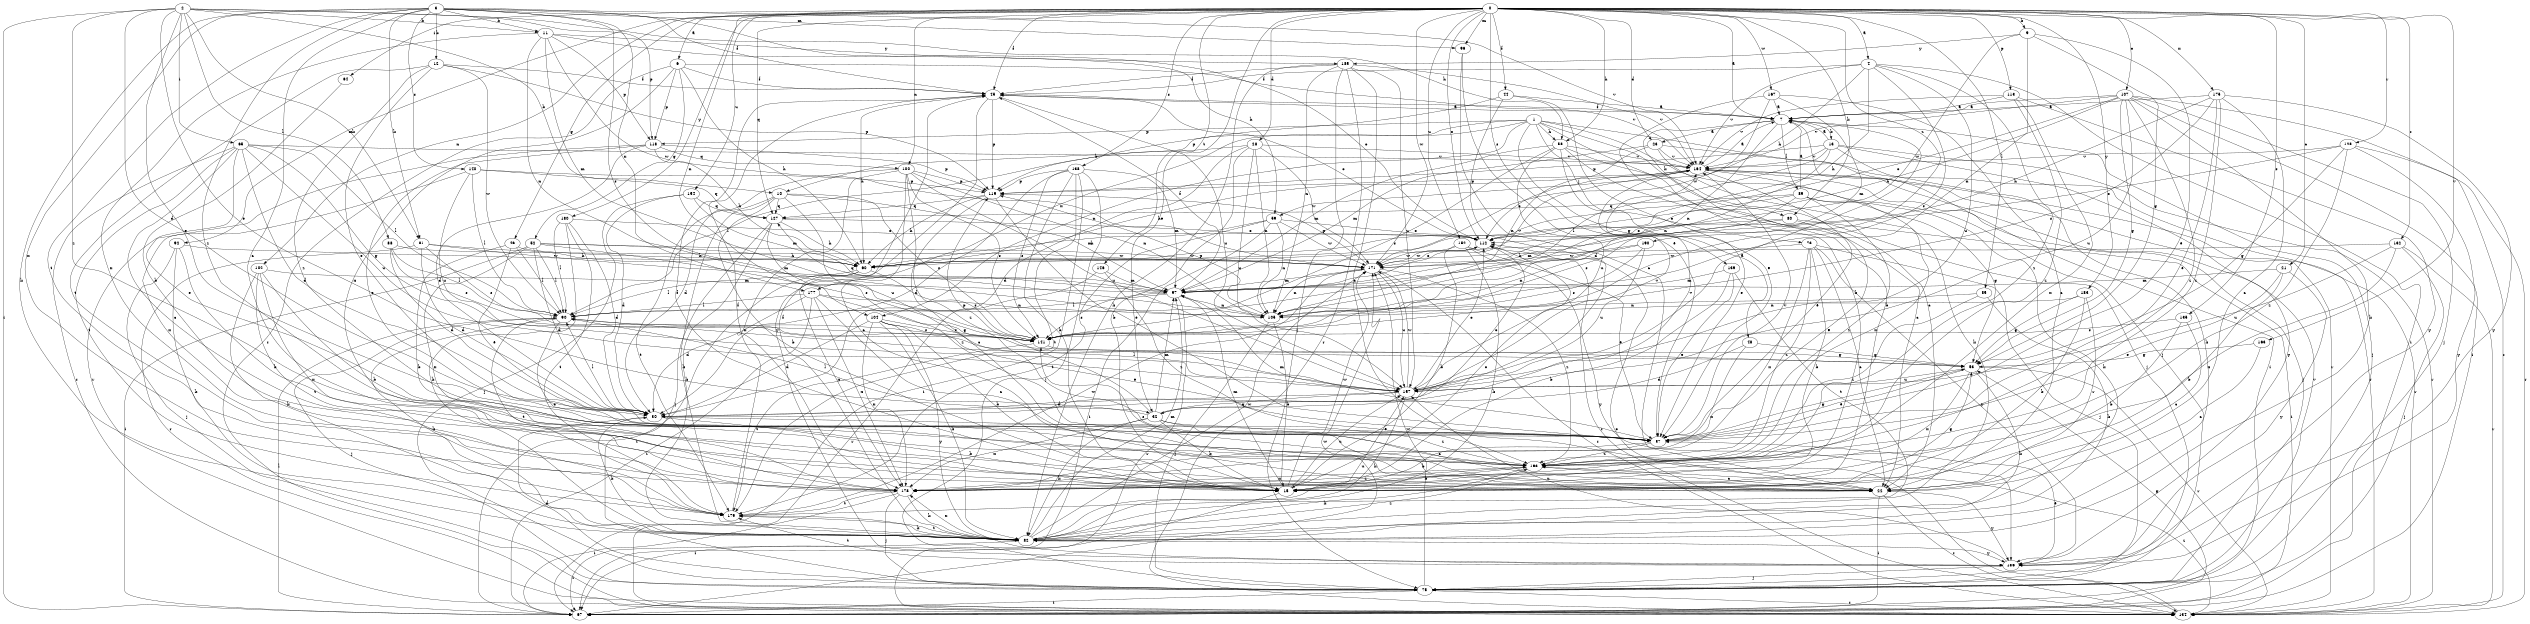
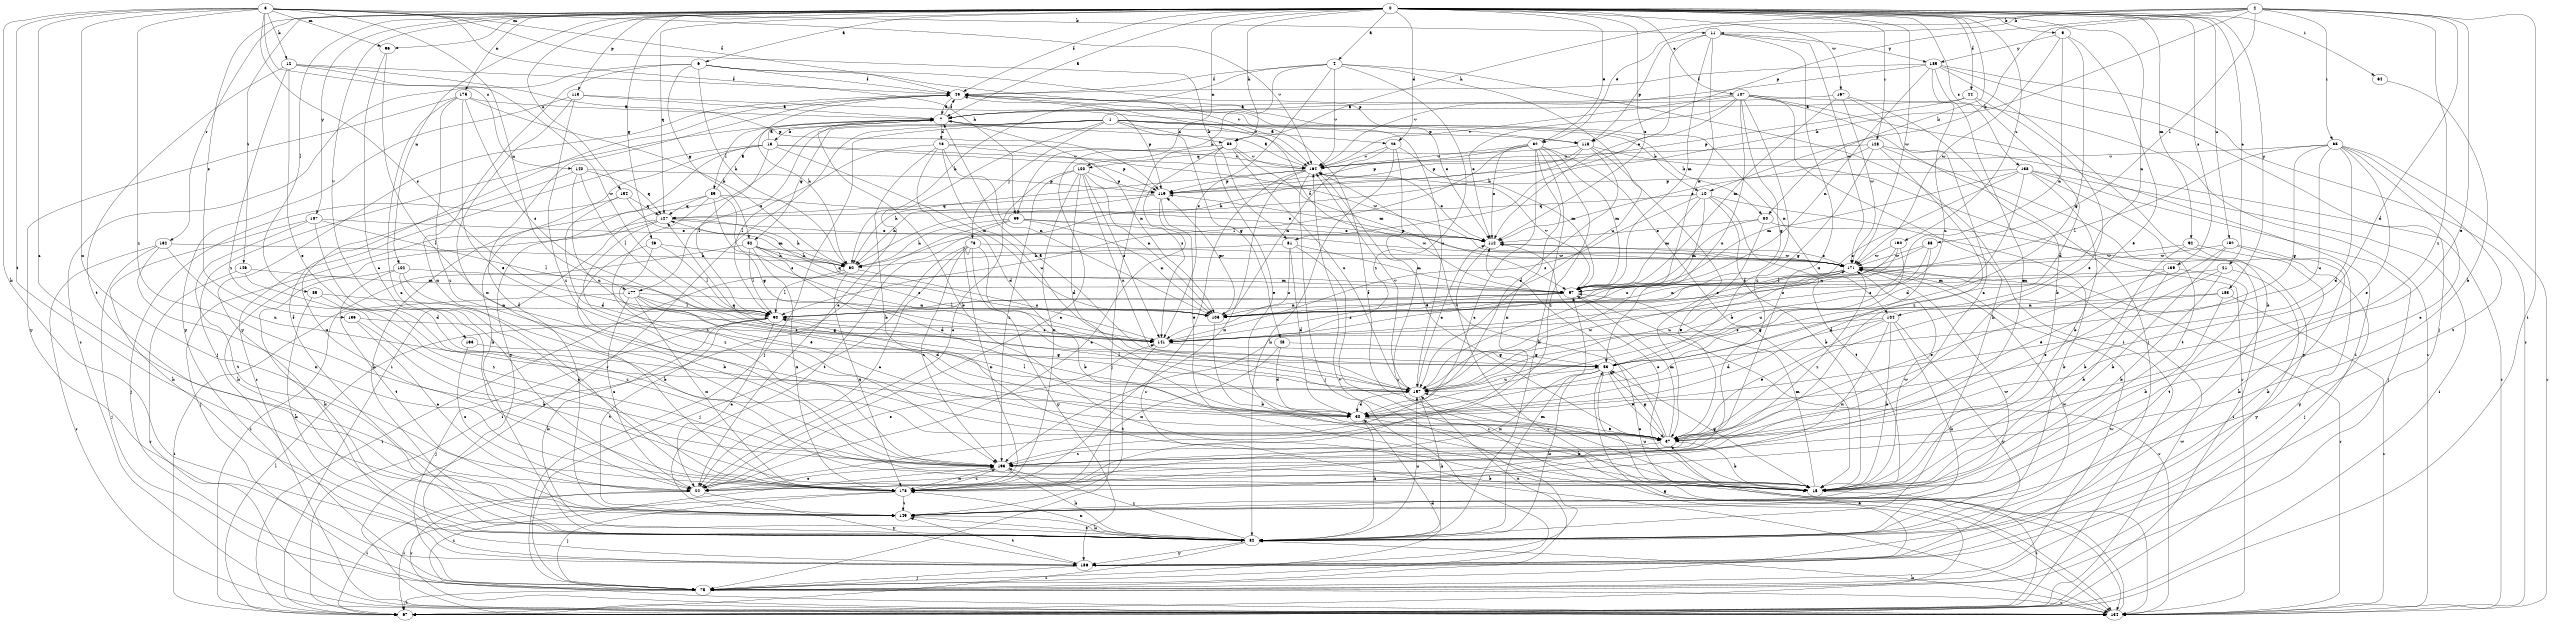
(1321, 17) -> (941, 131)
none -> (814, 156)
(565, 219) -> (314, 219)
(1675, 243) -> (436, 243)
(1287, 281) -> (1745, 281)
(1293, 398) -> (1056, 359)
(2044, 441) -> (2383, 531)
(731, 516) -> (903, 516)
(955, 532) -> (1729, 565)
(1160, 568) -> none
